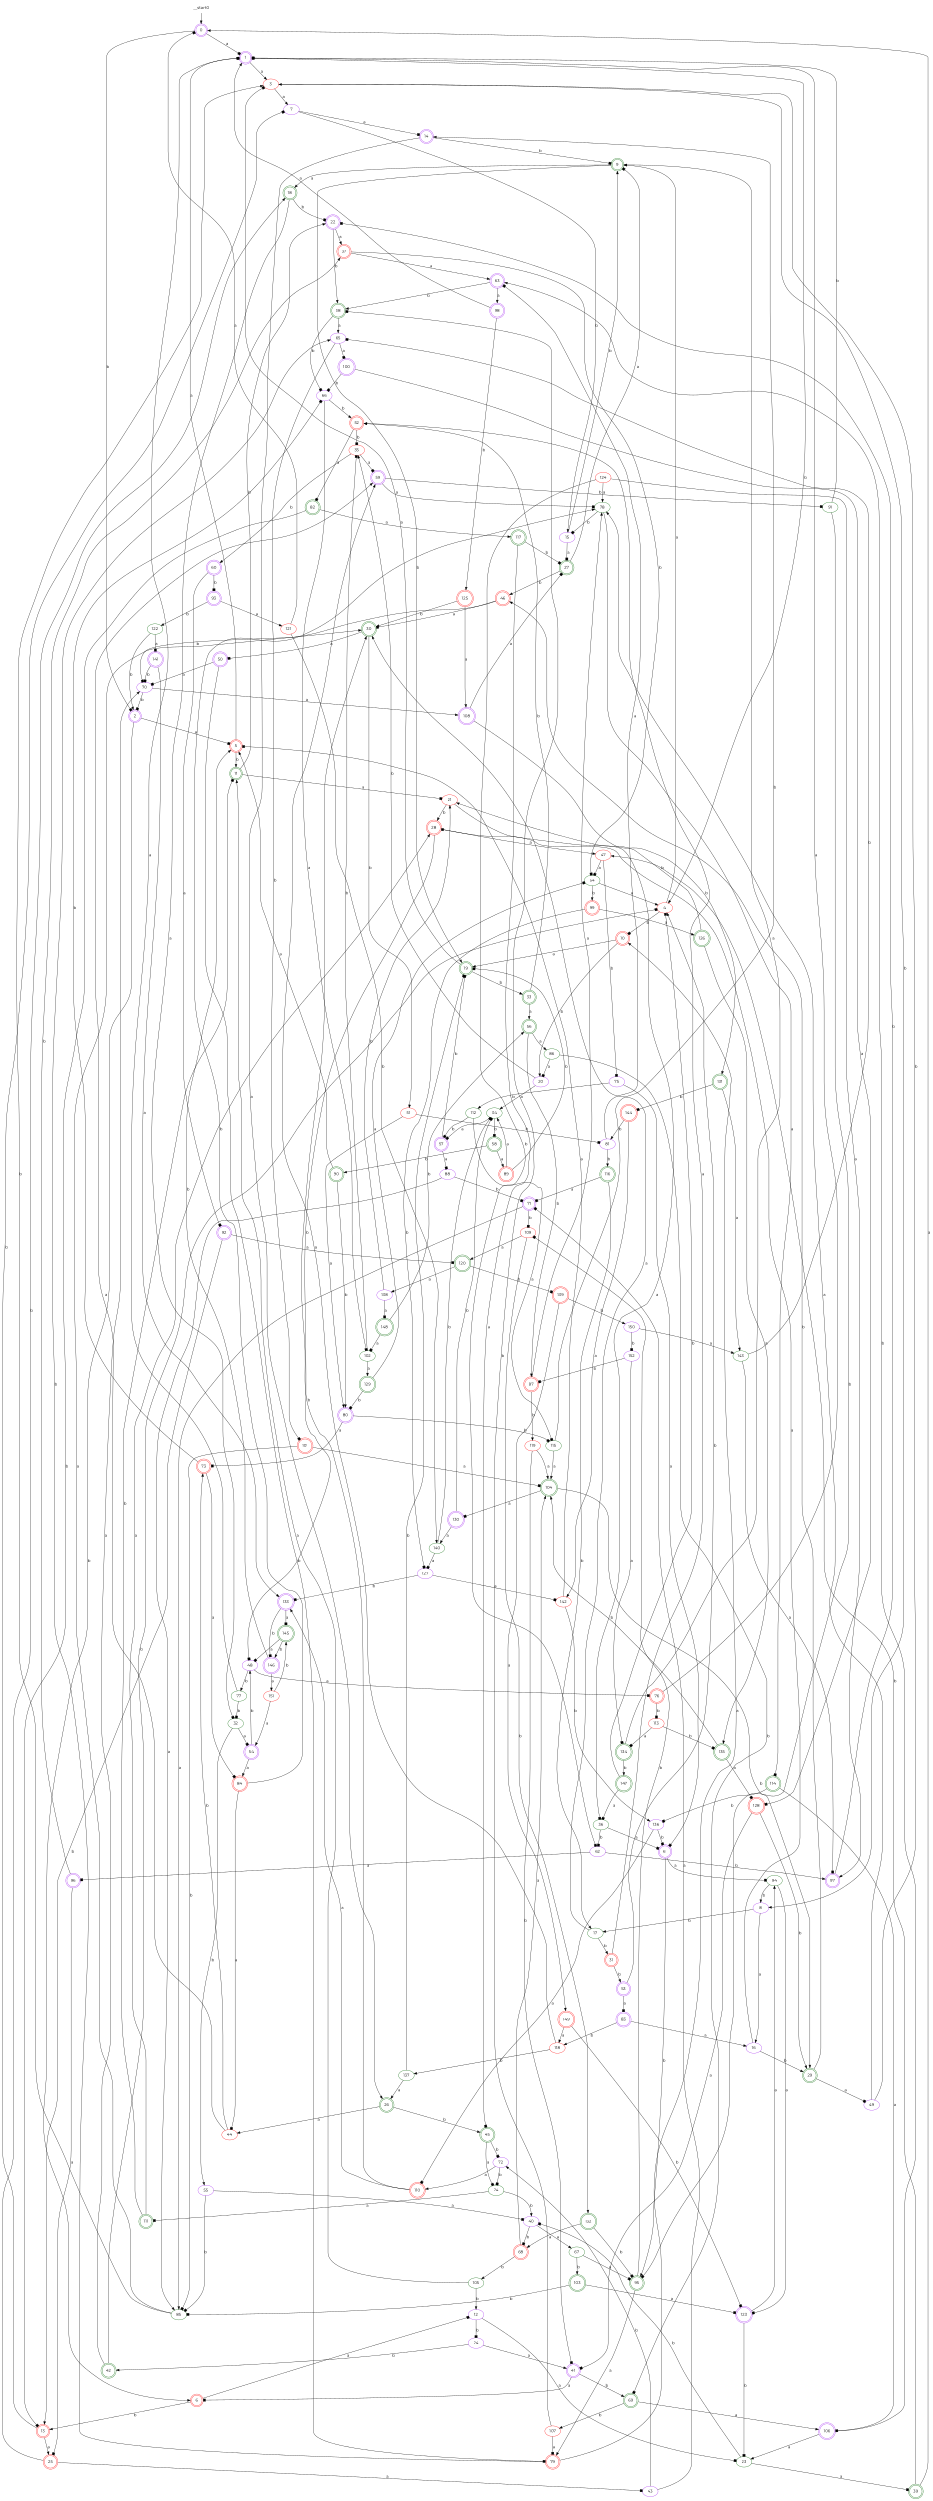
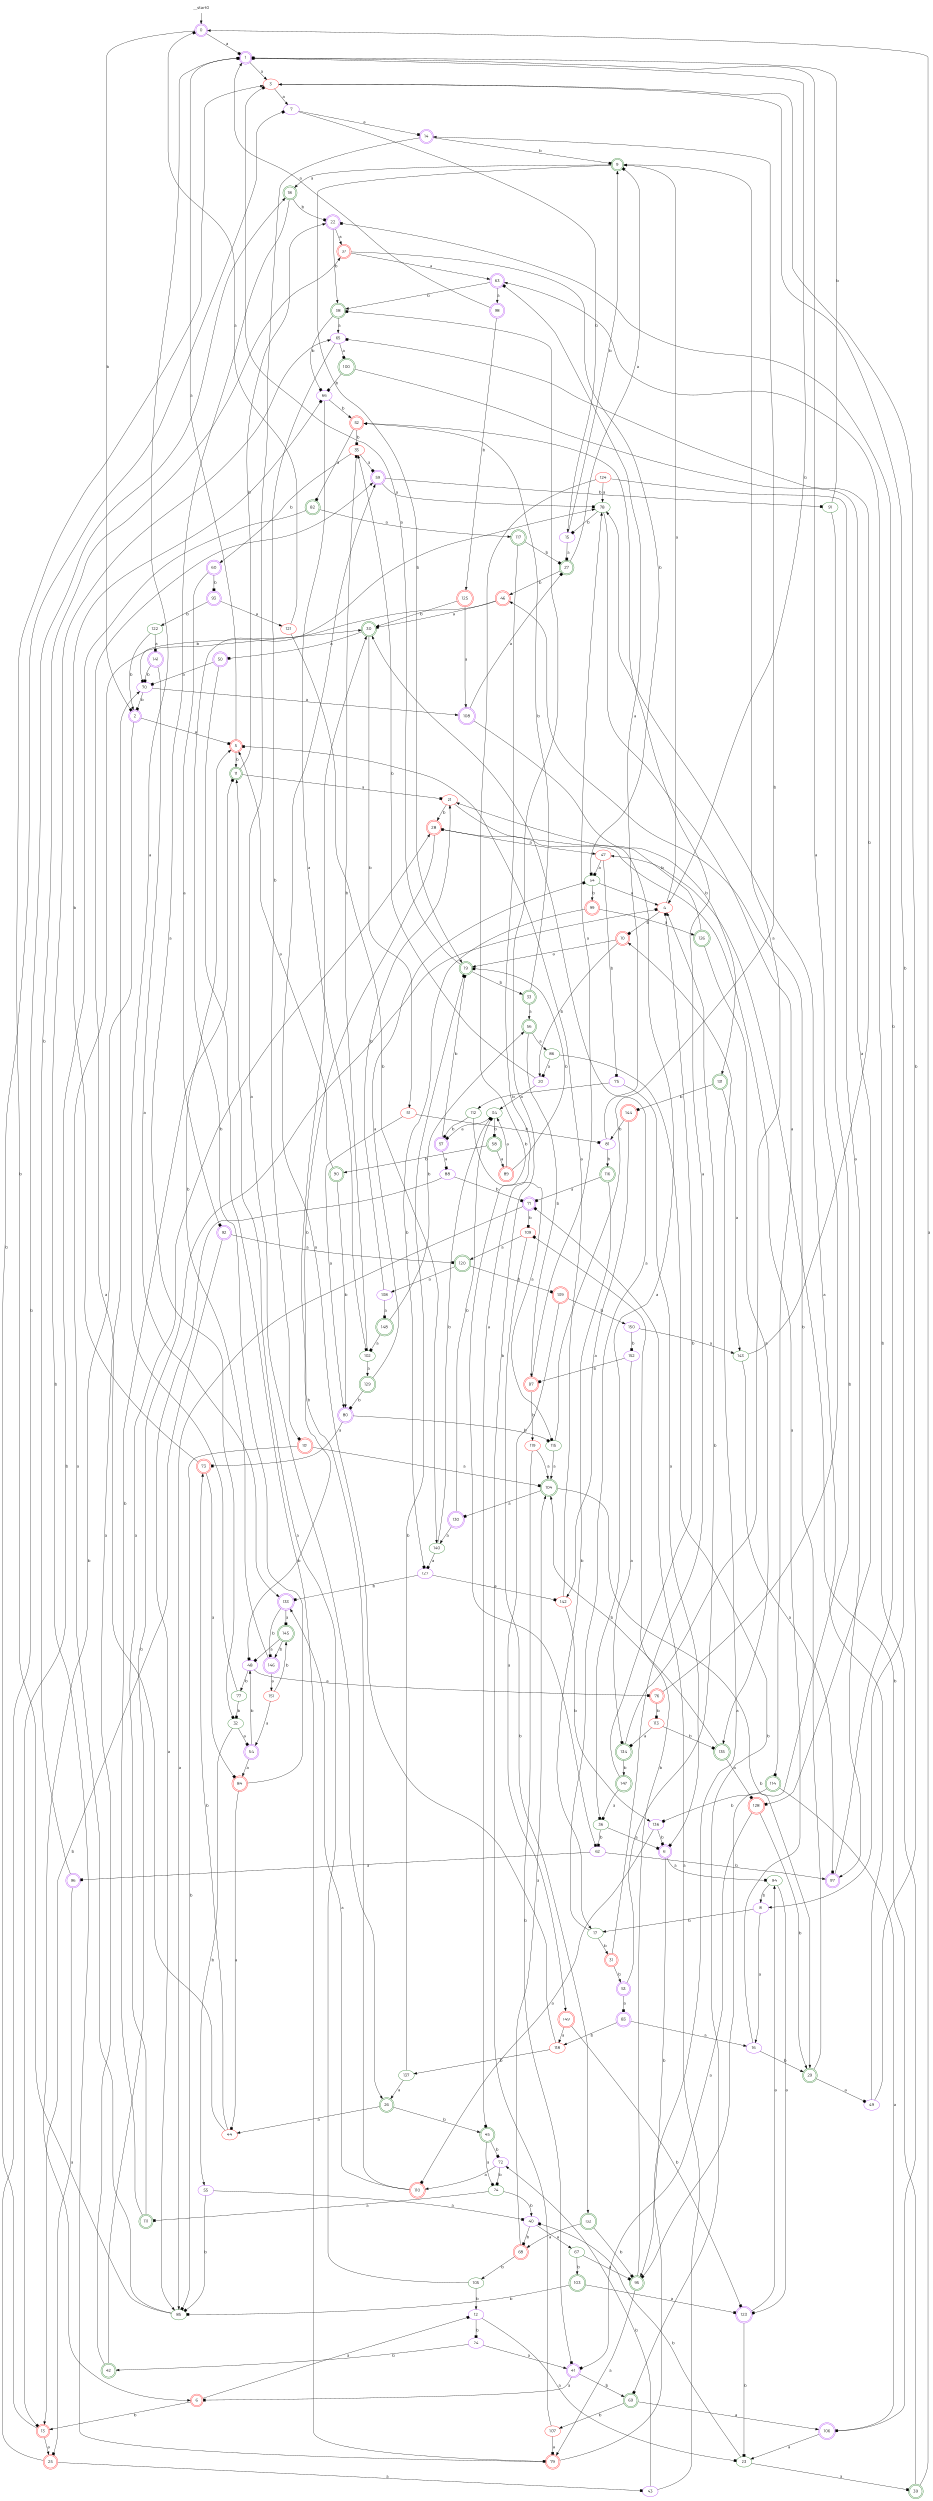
(347, 367) -> (347, 367)
